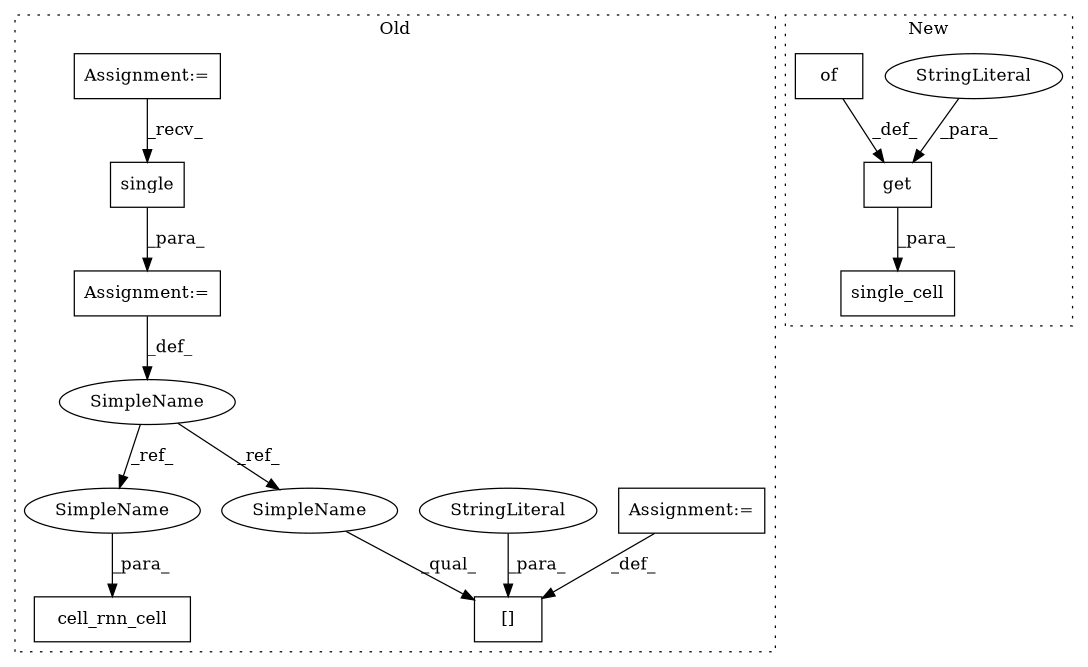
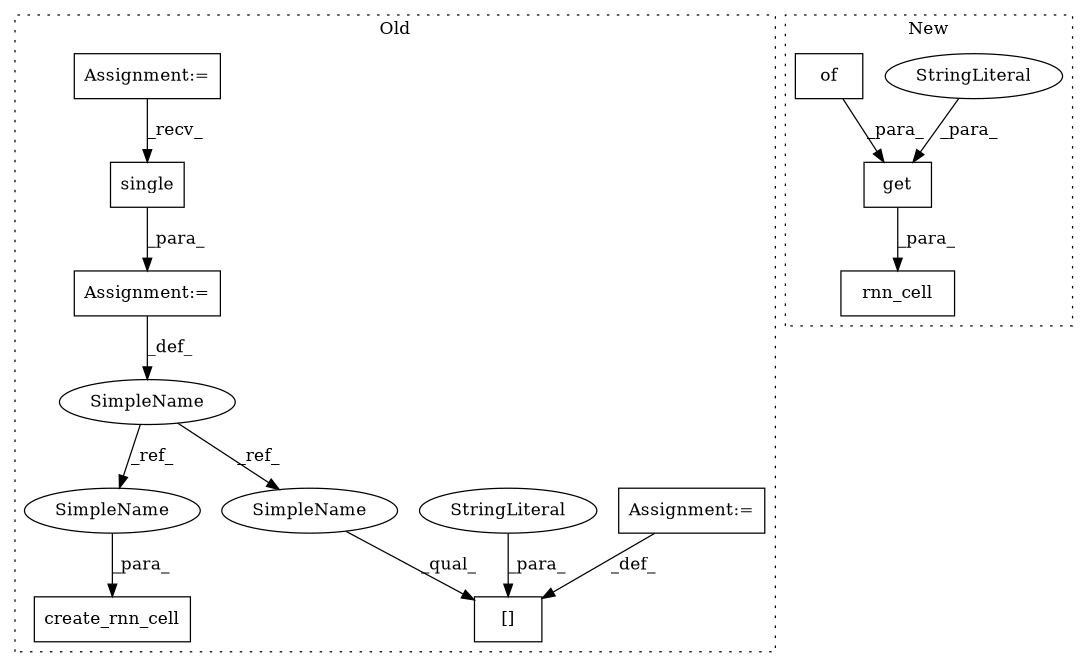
(895, 130) -> (895, 130)
(898, 293) -> (898, 293)
(112, 619) -> (112, 619)
